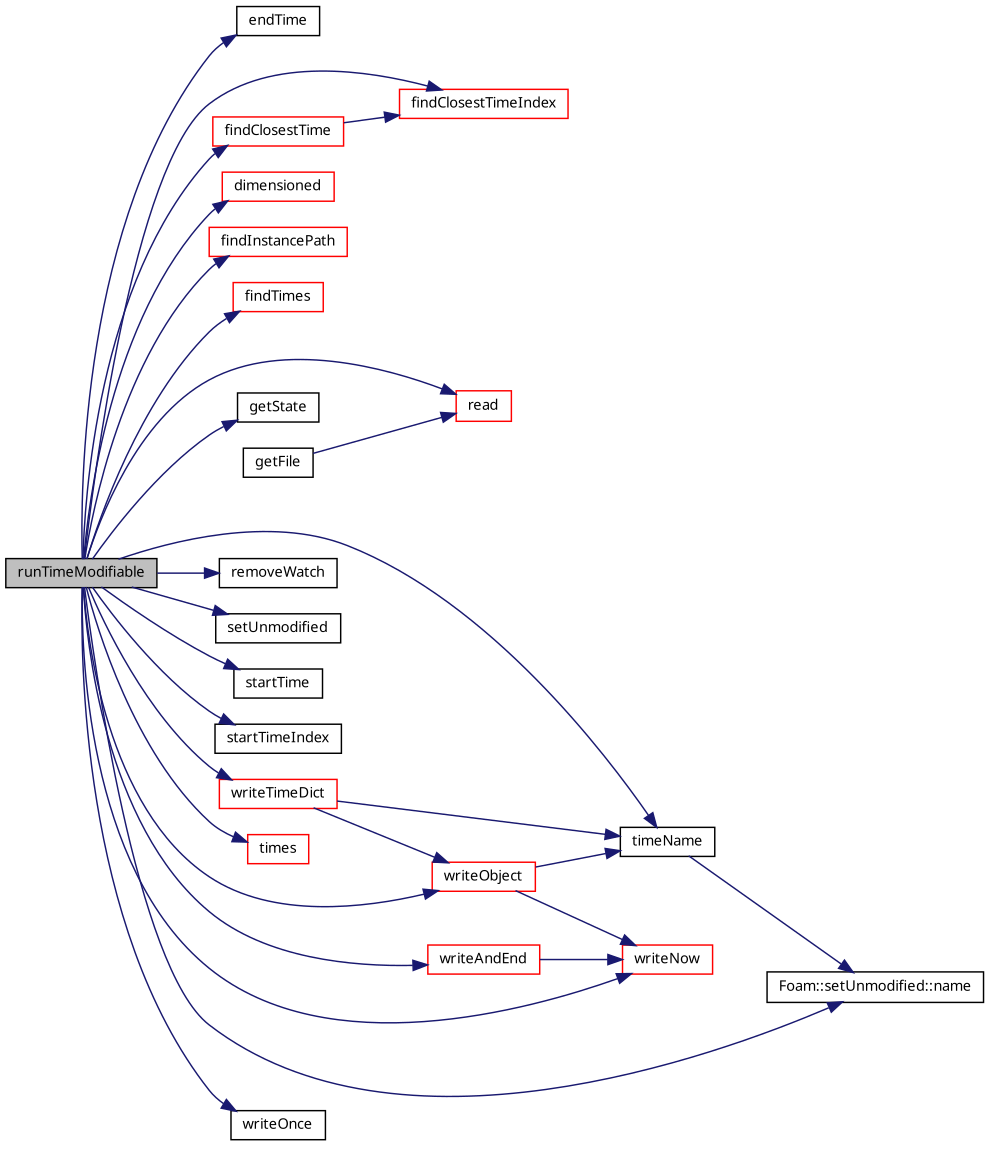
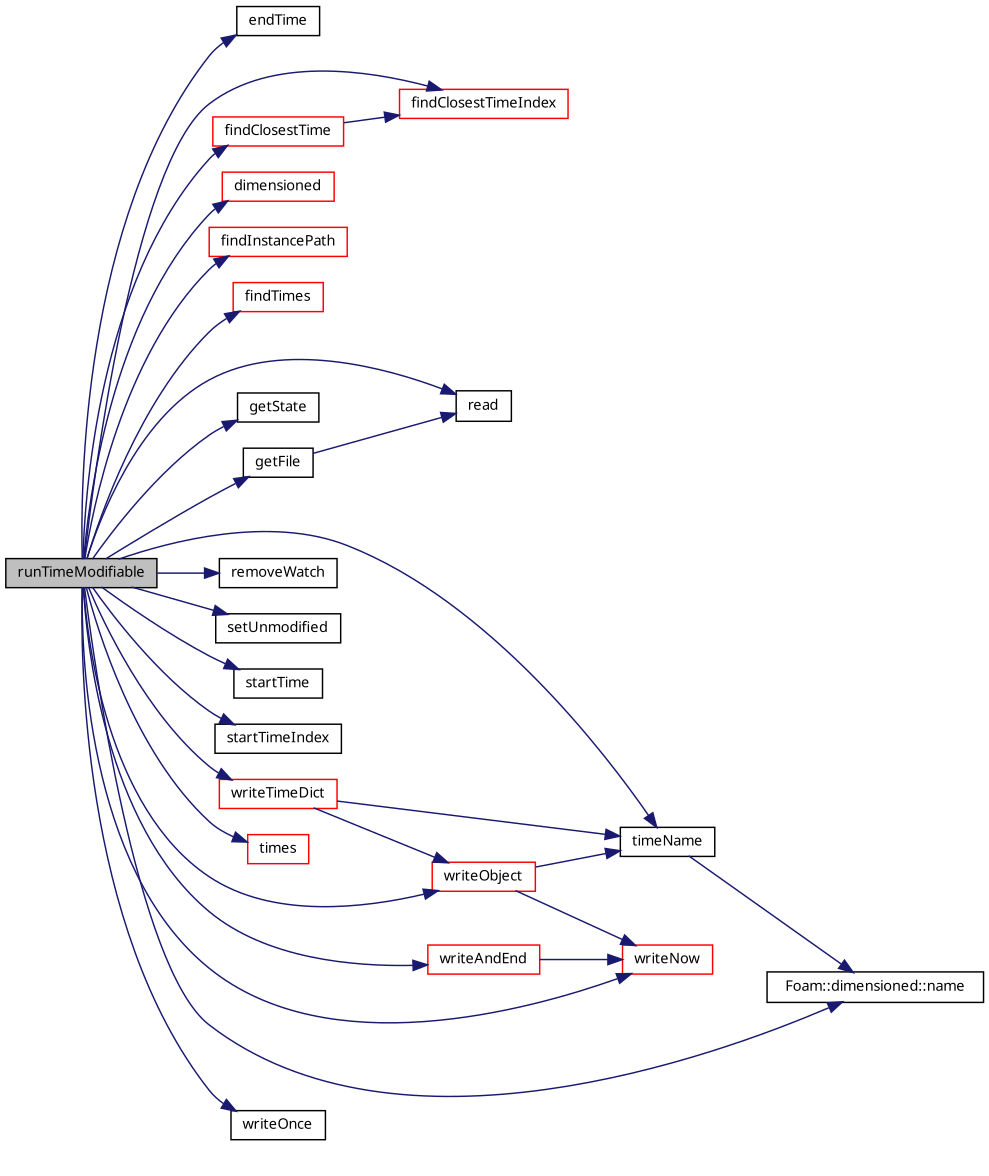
(484, 406) -> (484, 406)
none -> (170, 520)
(875, 987) -> (875, 987)
